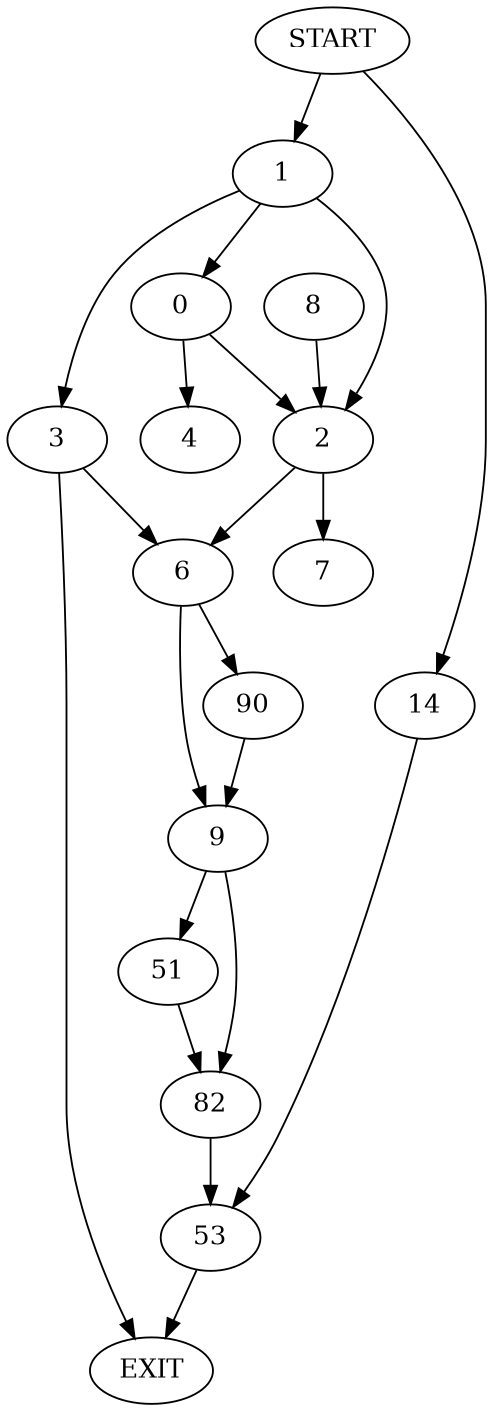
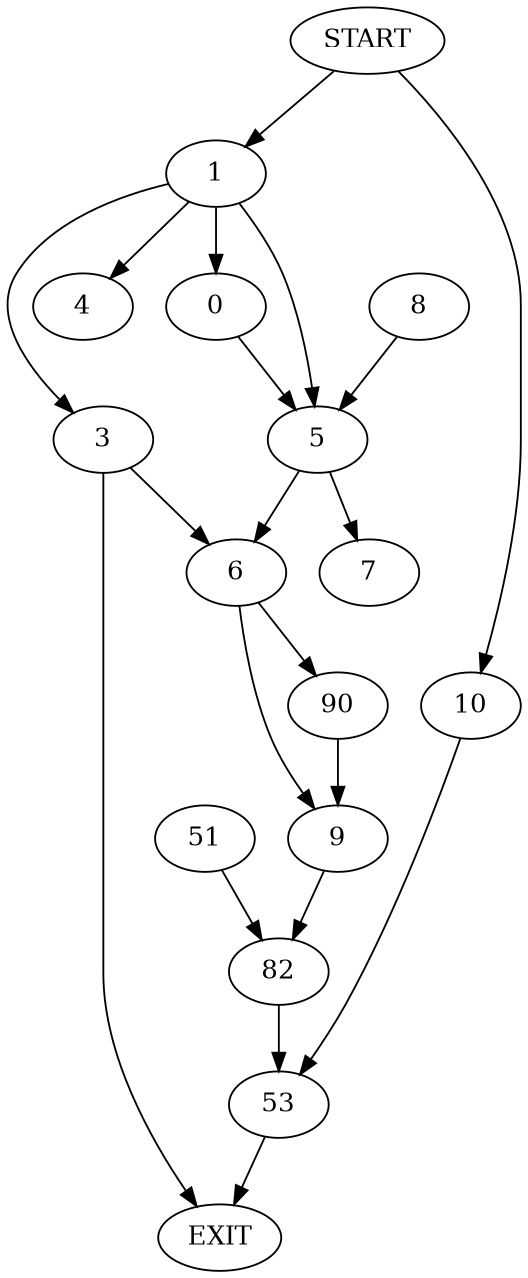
(185, 364) -> (156, 233)
(323, 440) -> (318, 440)
(425, 706) -> (471, 706)
(197, 896) -> none
